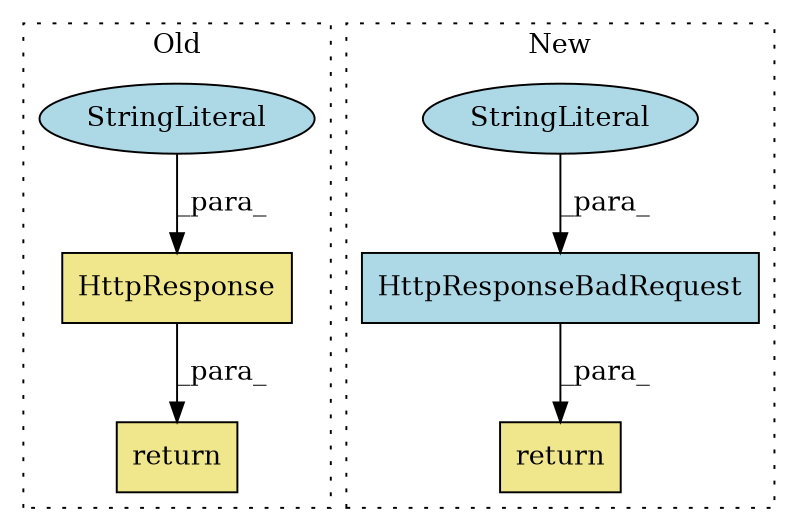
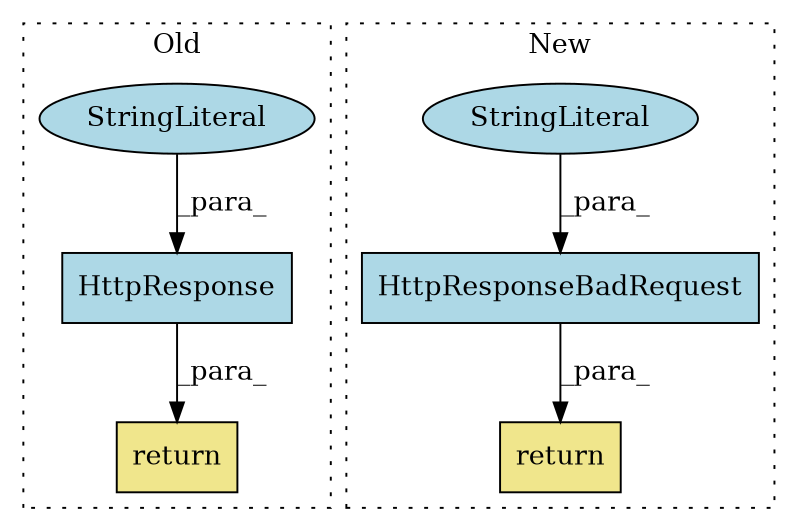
(177, 288) -> (177, 288)
